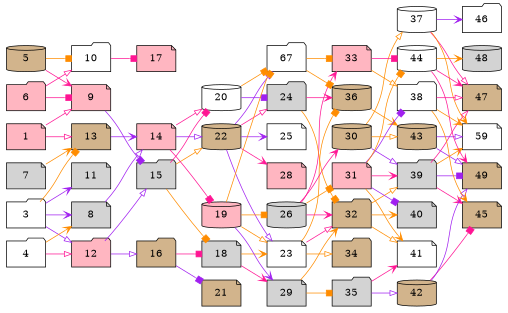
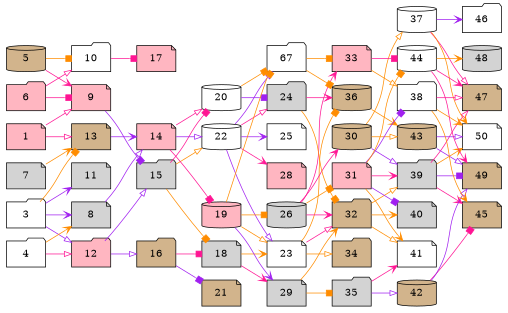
(221, 137) -> (221, 137)
(482, 137) -> (482, 137)
